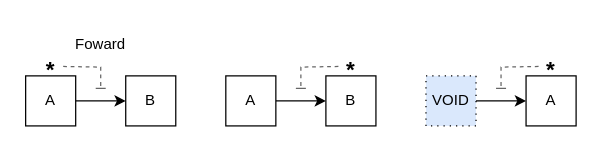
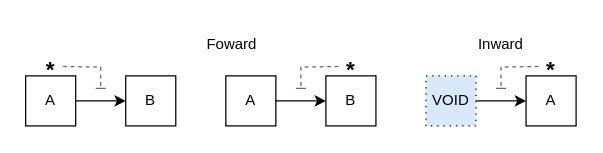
(101, 44) -> (232, 44)
none -> (501, 44)
